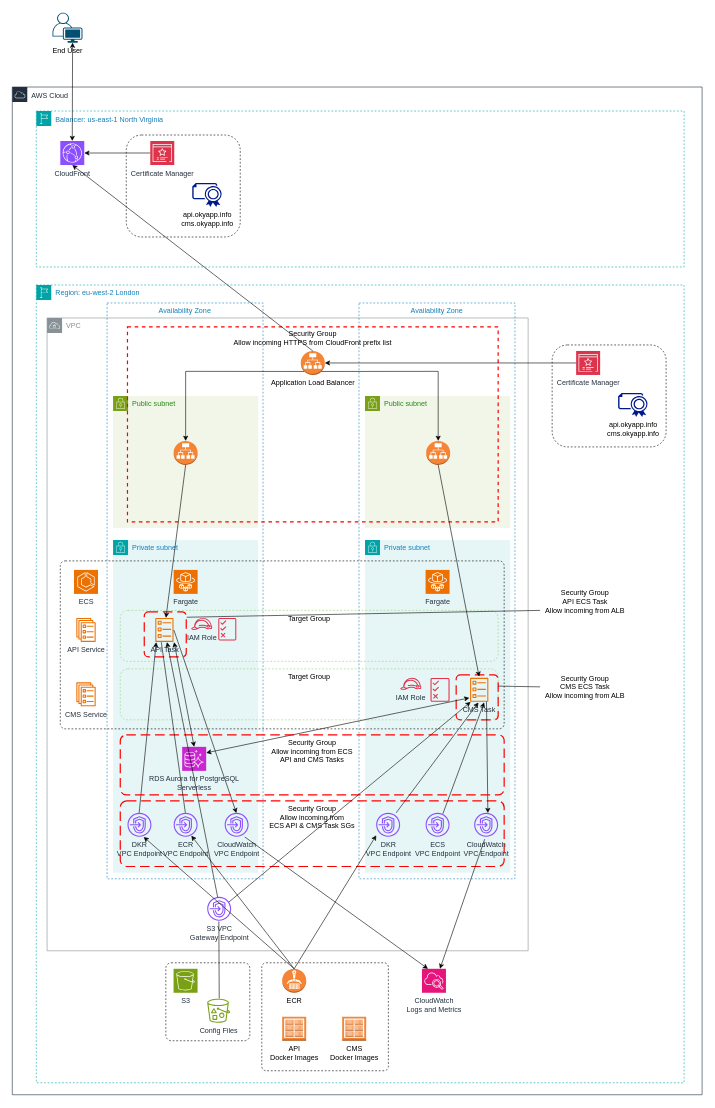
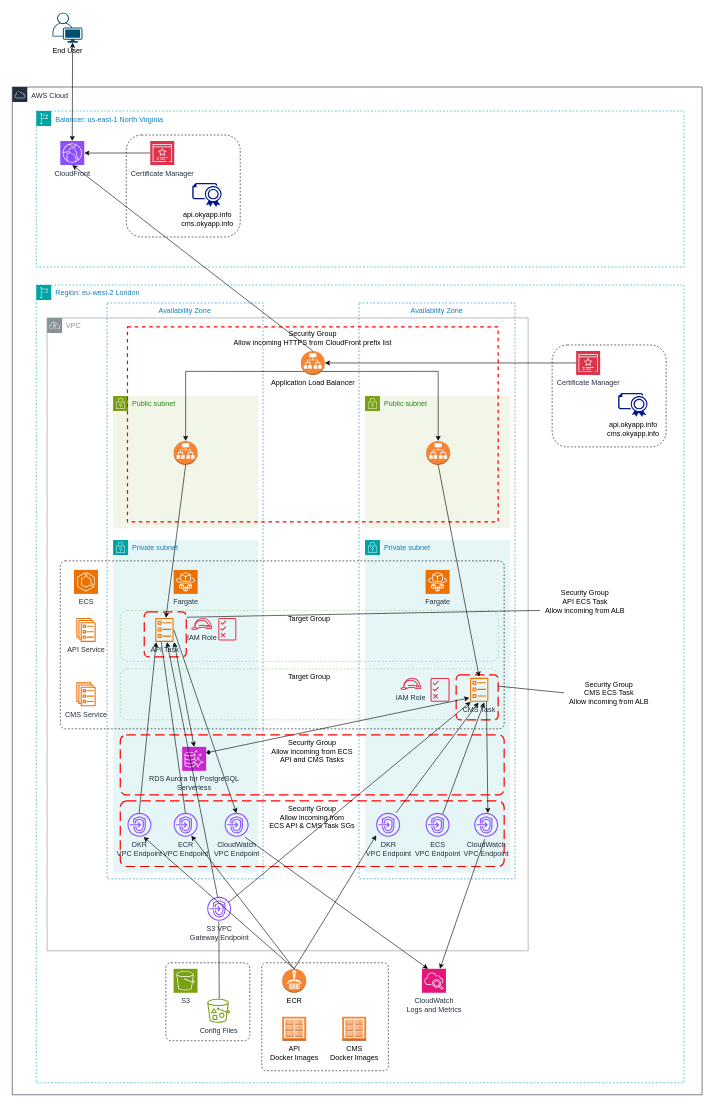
(585, 687) -> (609, 693)
(212, 752) -> (212, 752)
